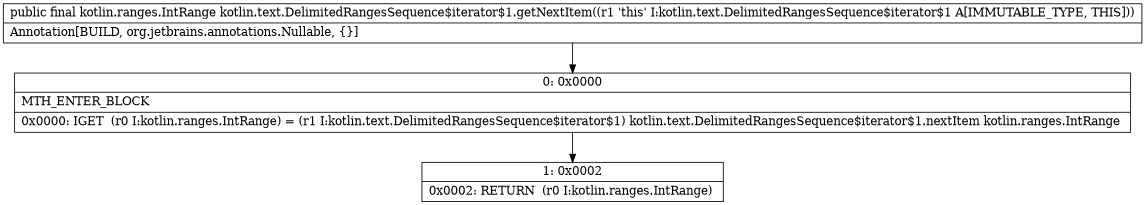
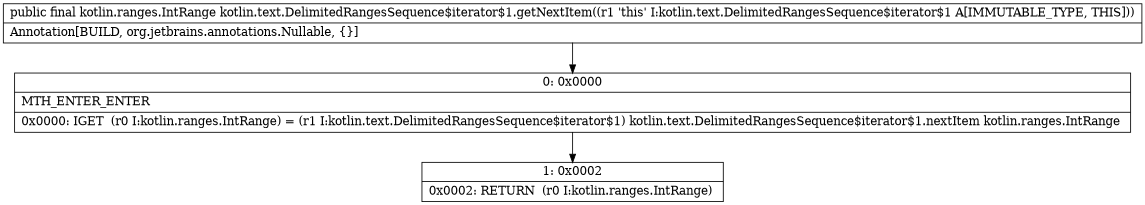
(86, 102) -> (86, 102)
